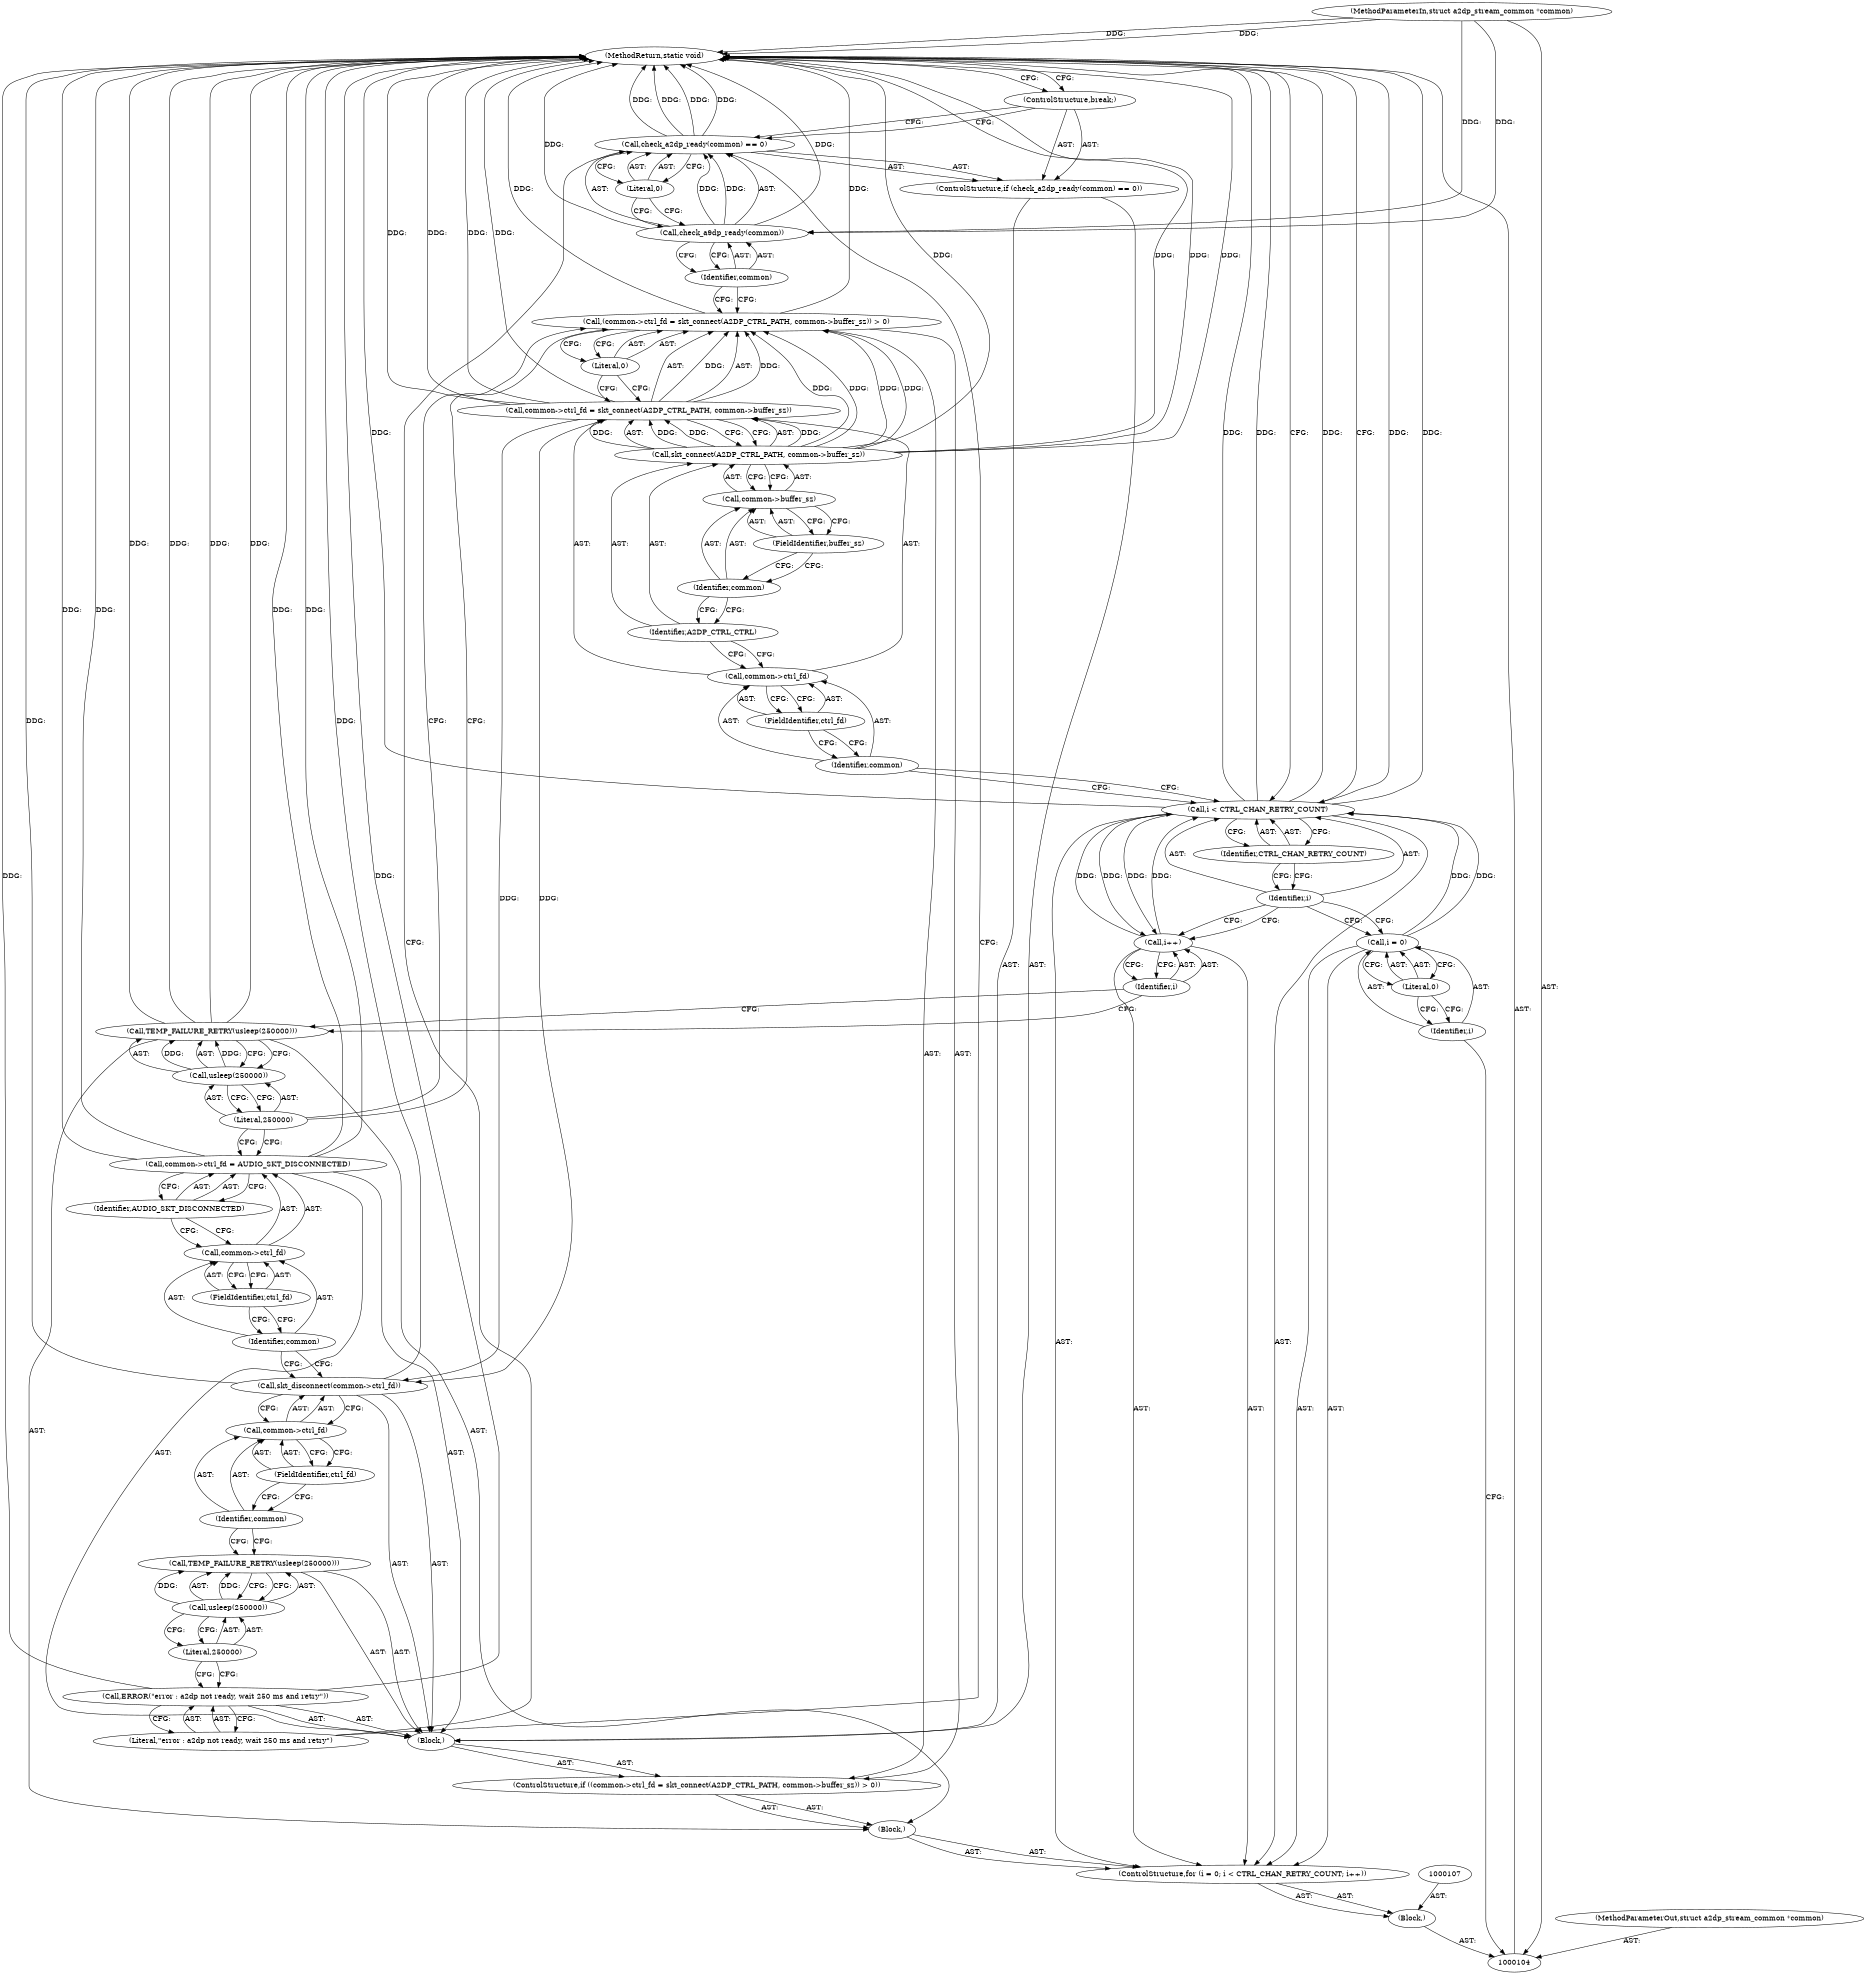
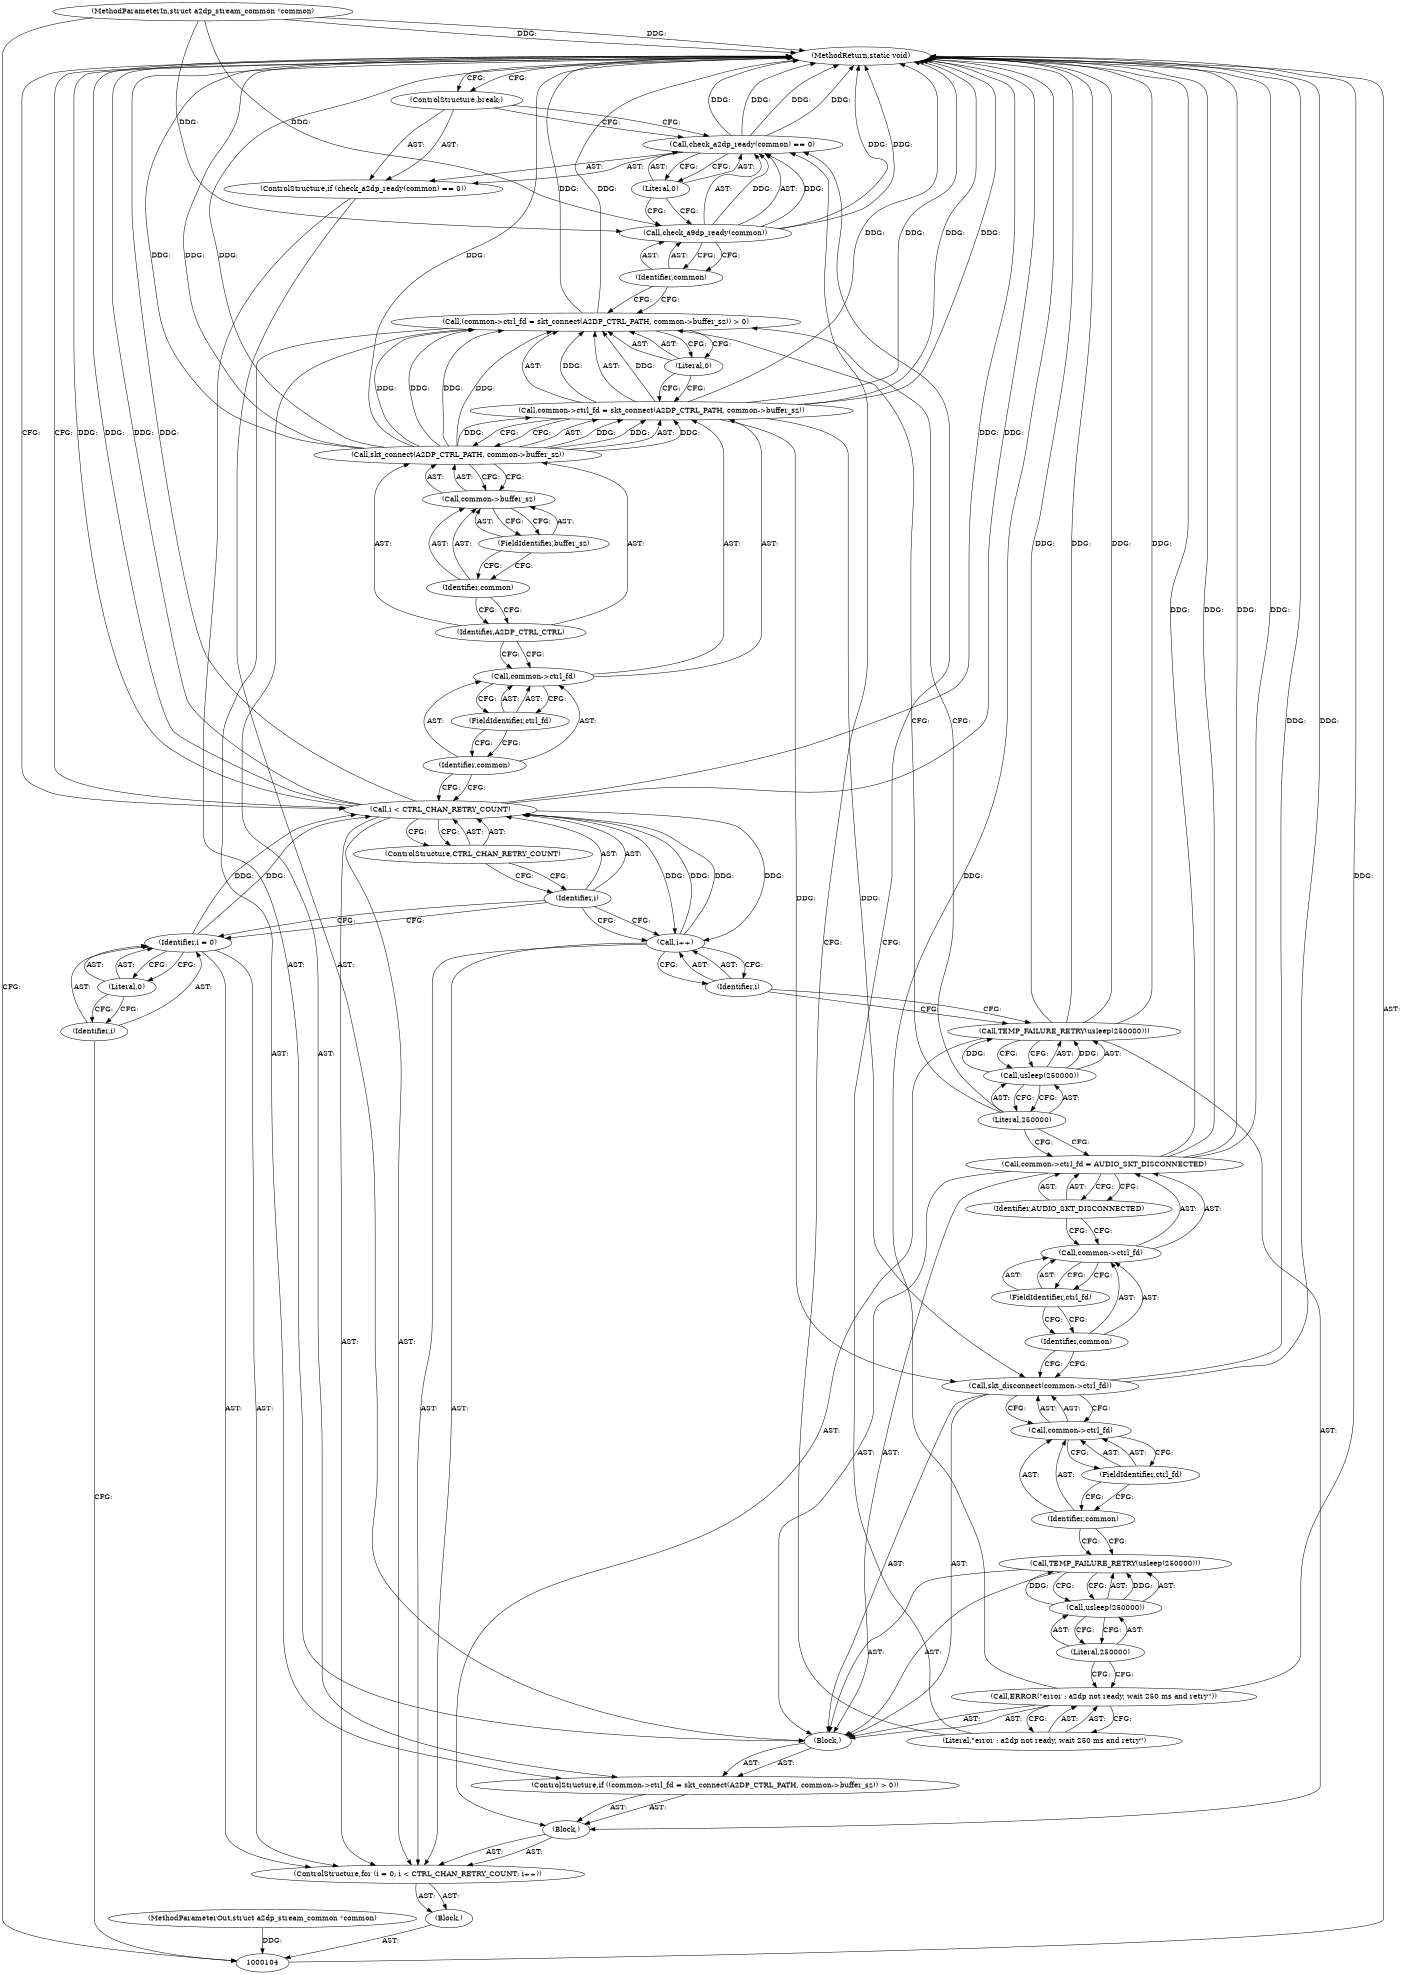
(1294, 854) -> (473, 854)
(1387, 943) -> (188, 943)
(1551, 987) -> (13, 987)
(1445, 1874) -> none
(1633, 1941) -> (273, 1941)
